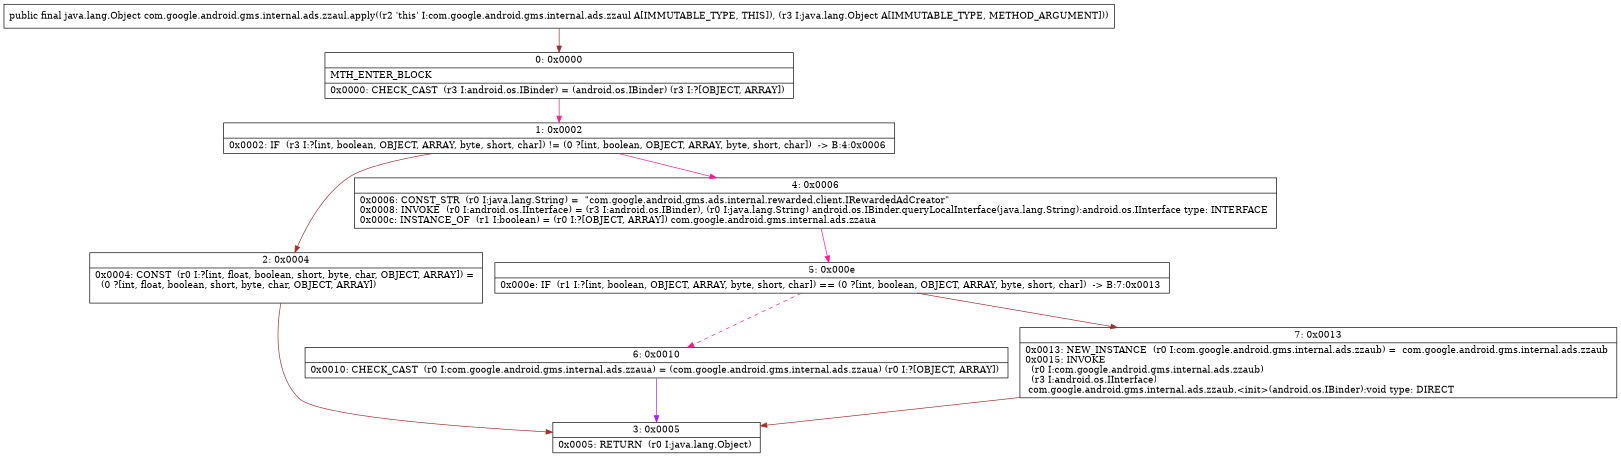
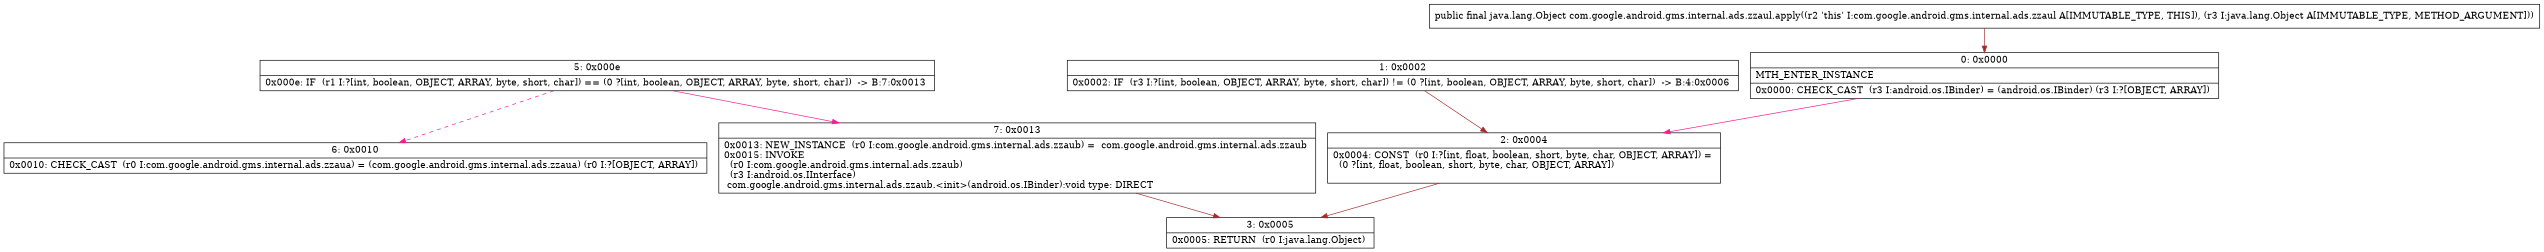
(381, 75) -> (1815, 75)
(559, 107) -> (1764, 115)
(816, 203) -> none
(1014, 310) -> (753, 106)
(657, 397) -> none
